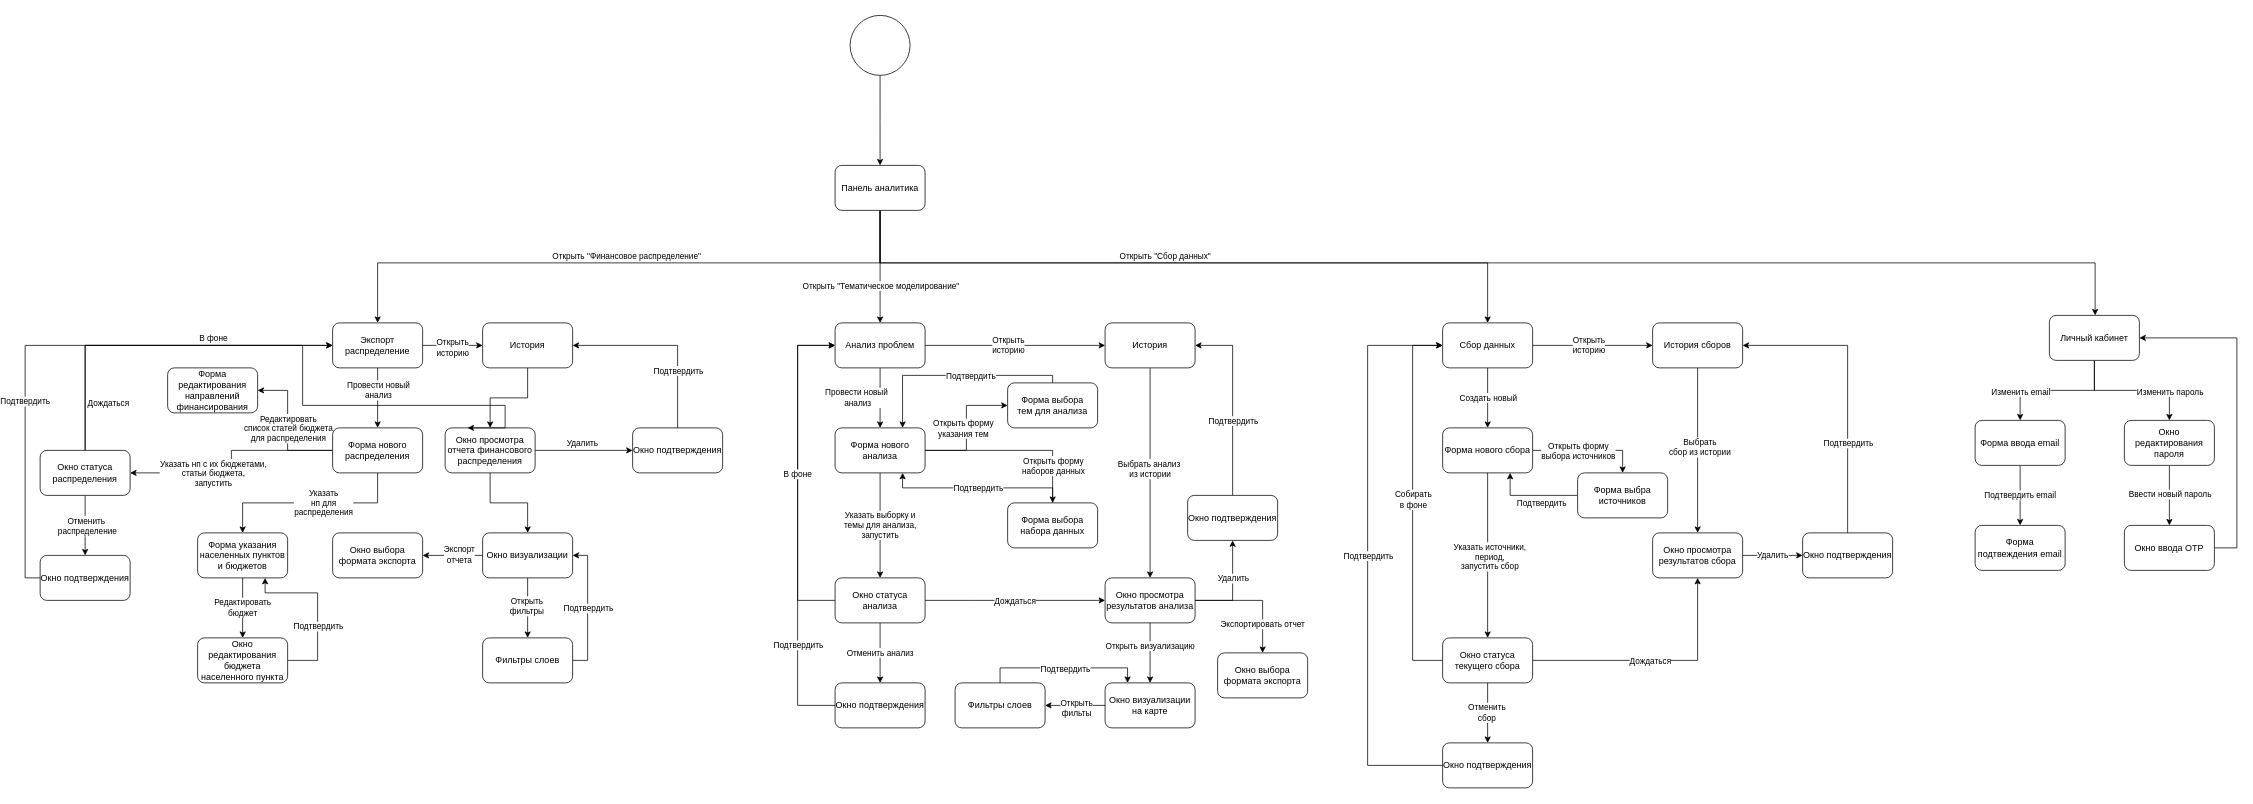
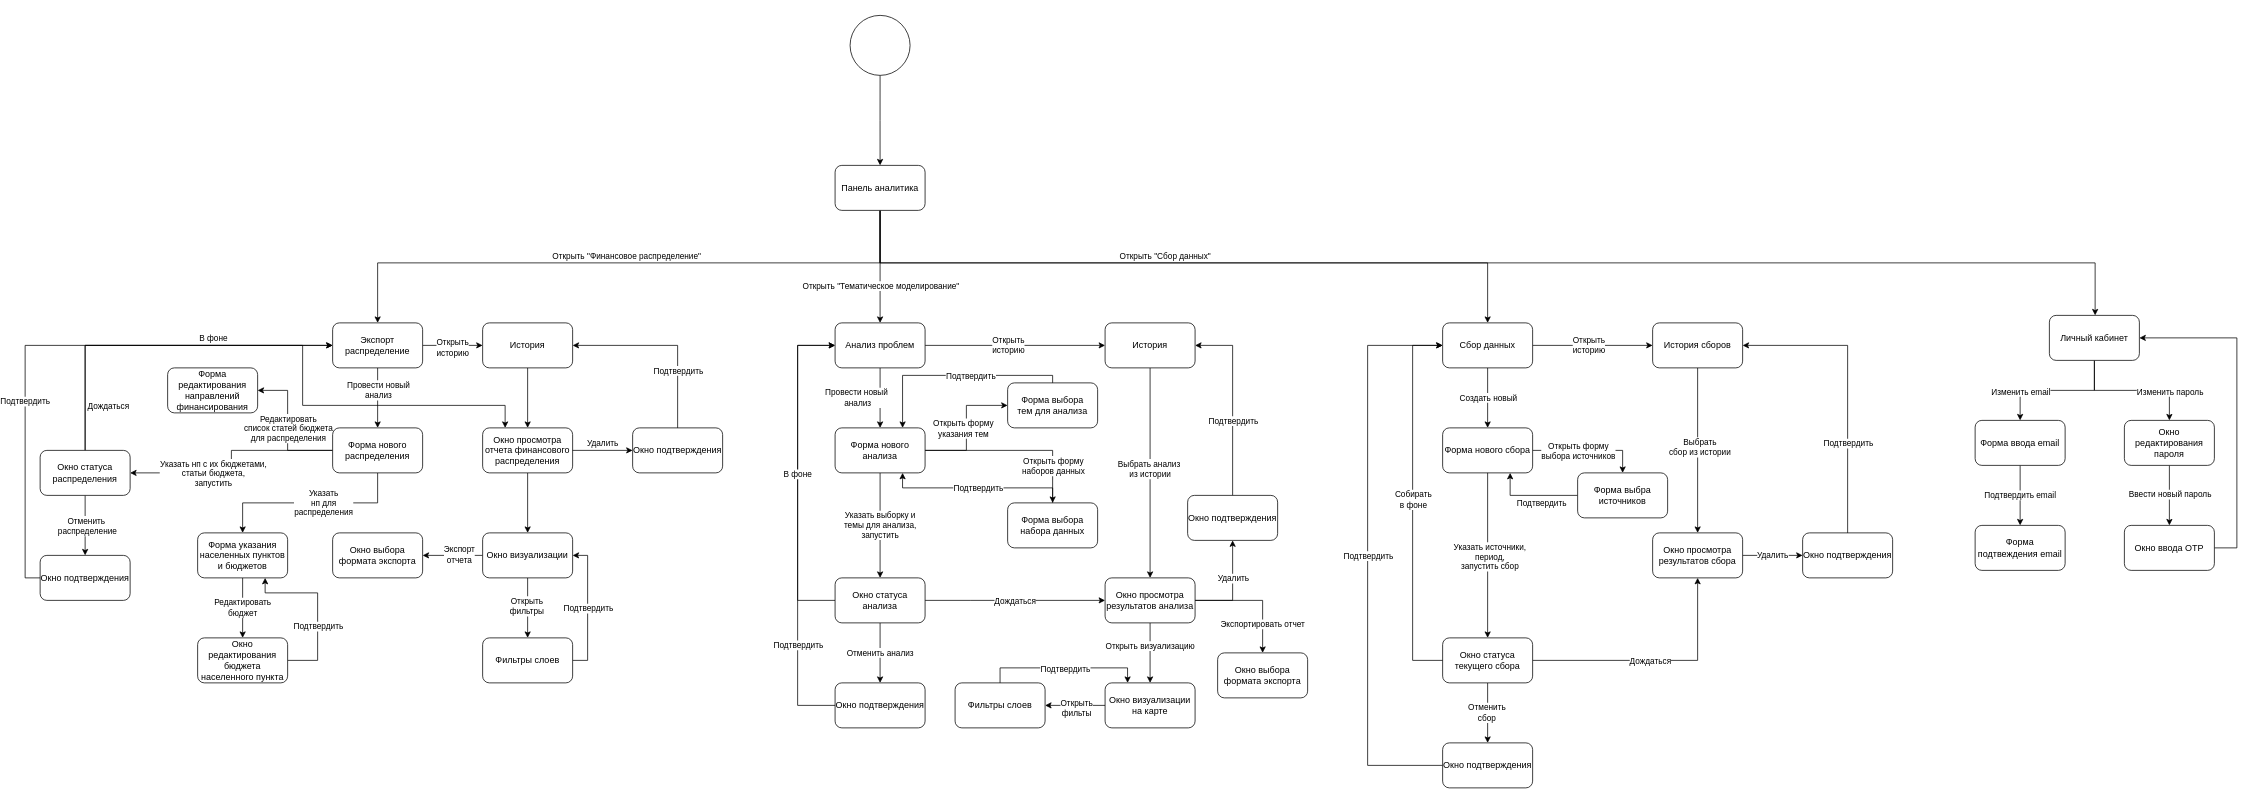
(490, 450) -> (528, 450)
